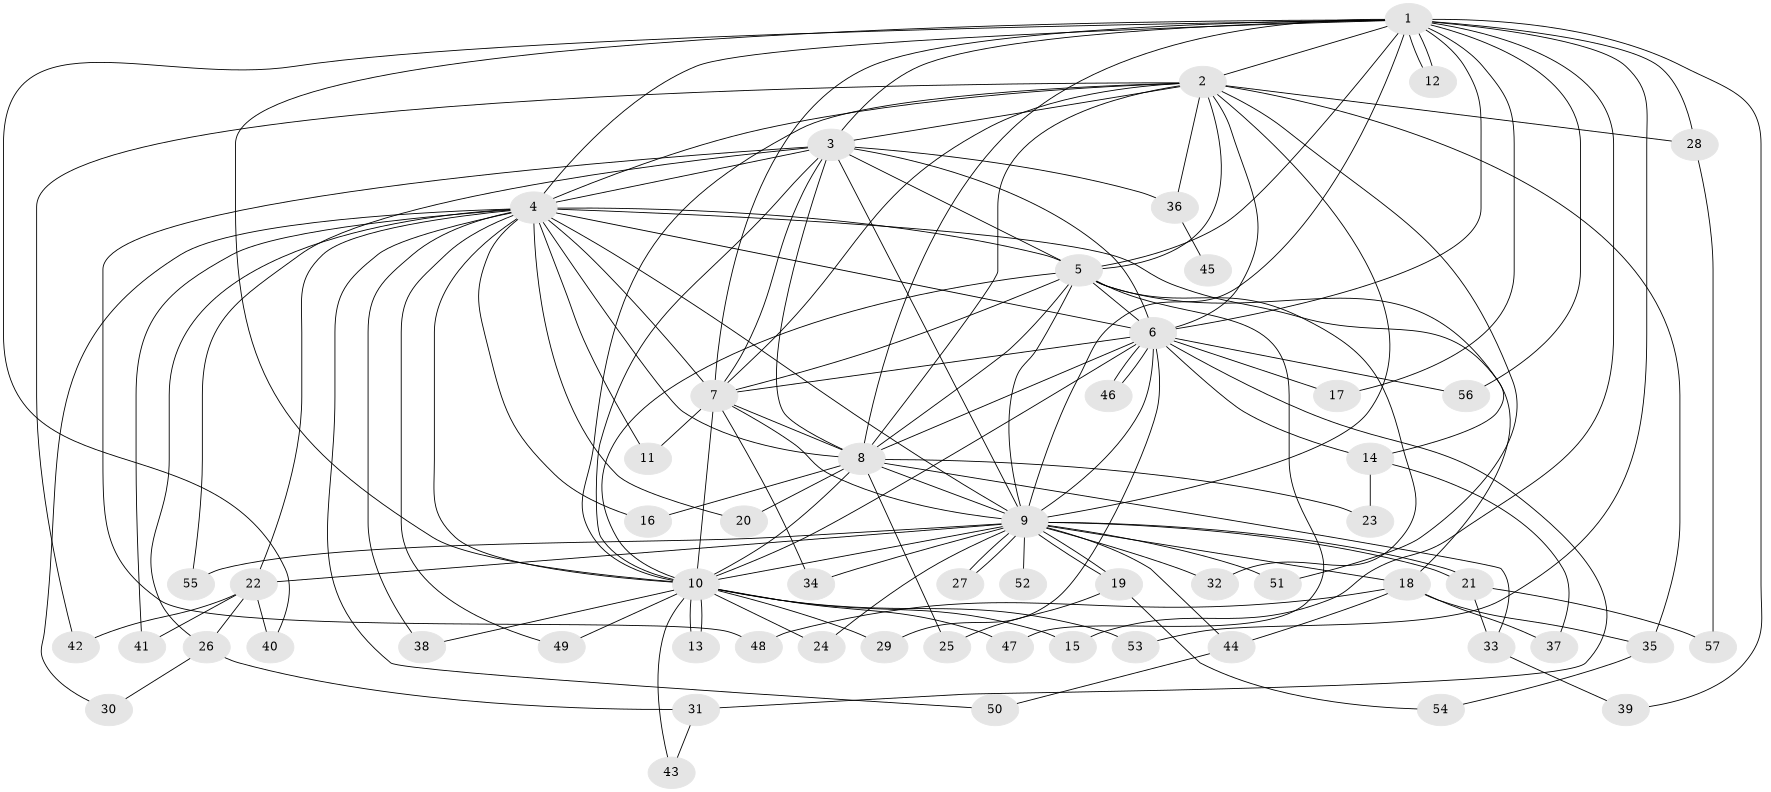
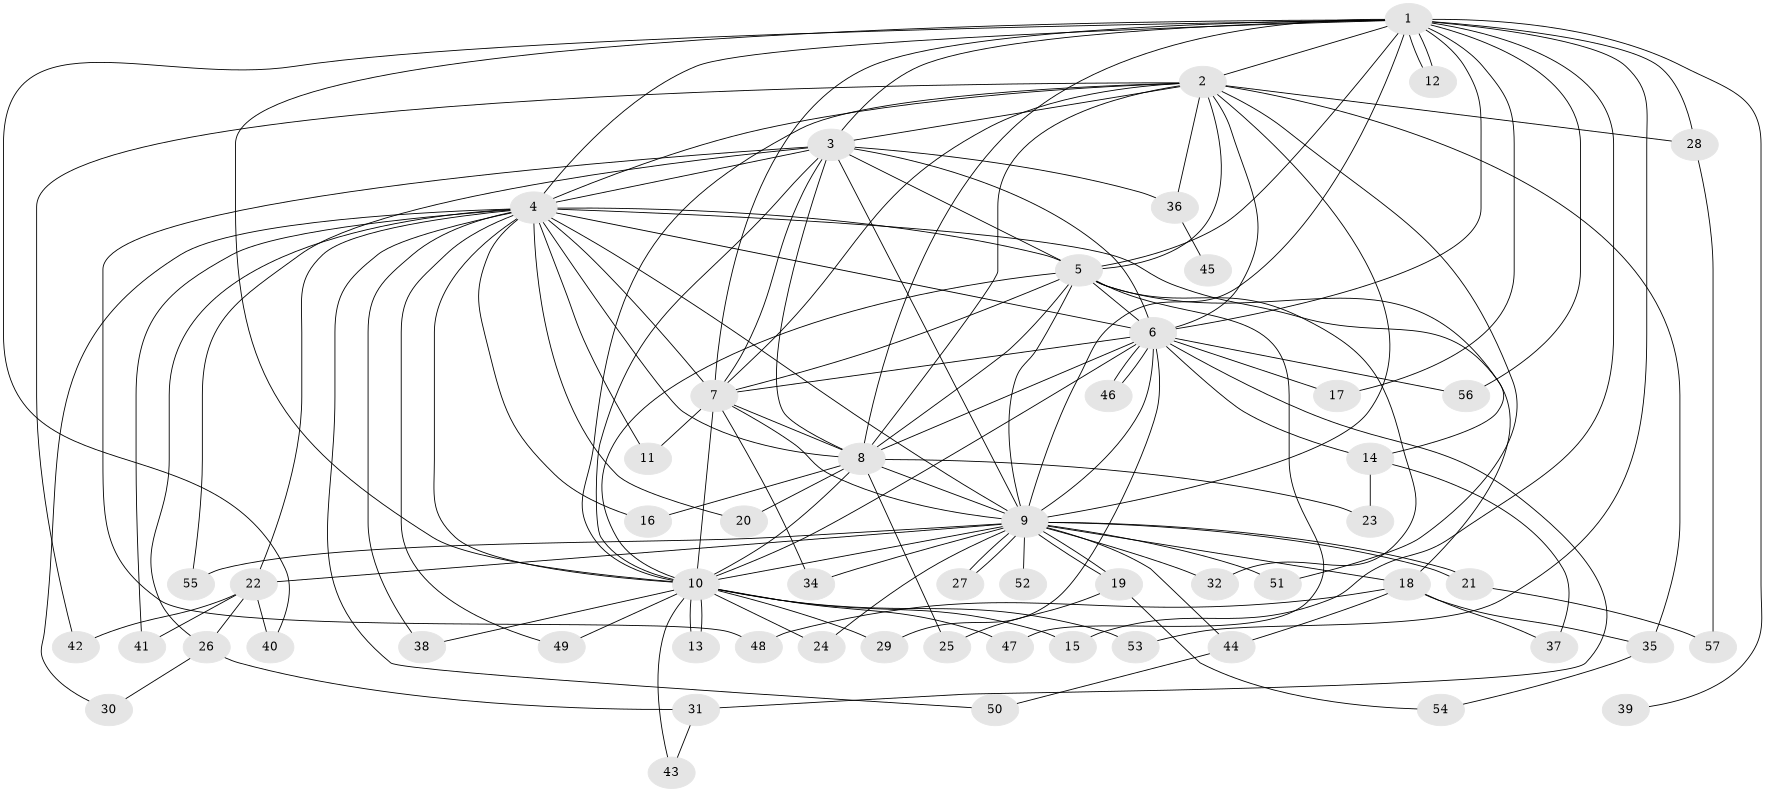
(1492, 647) -> none
